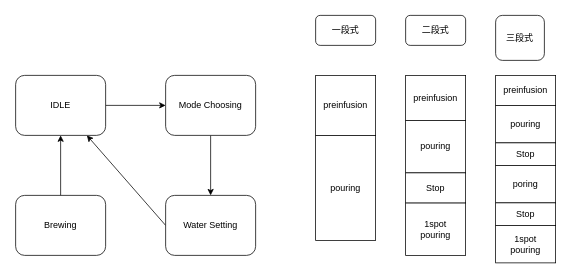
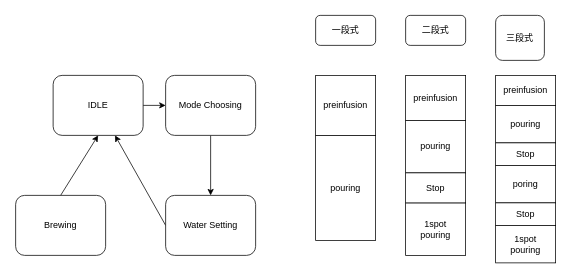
(60, 105) -> (98, 105)
